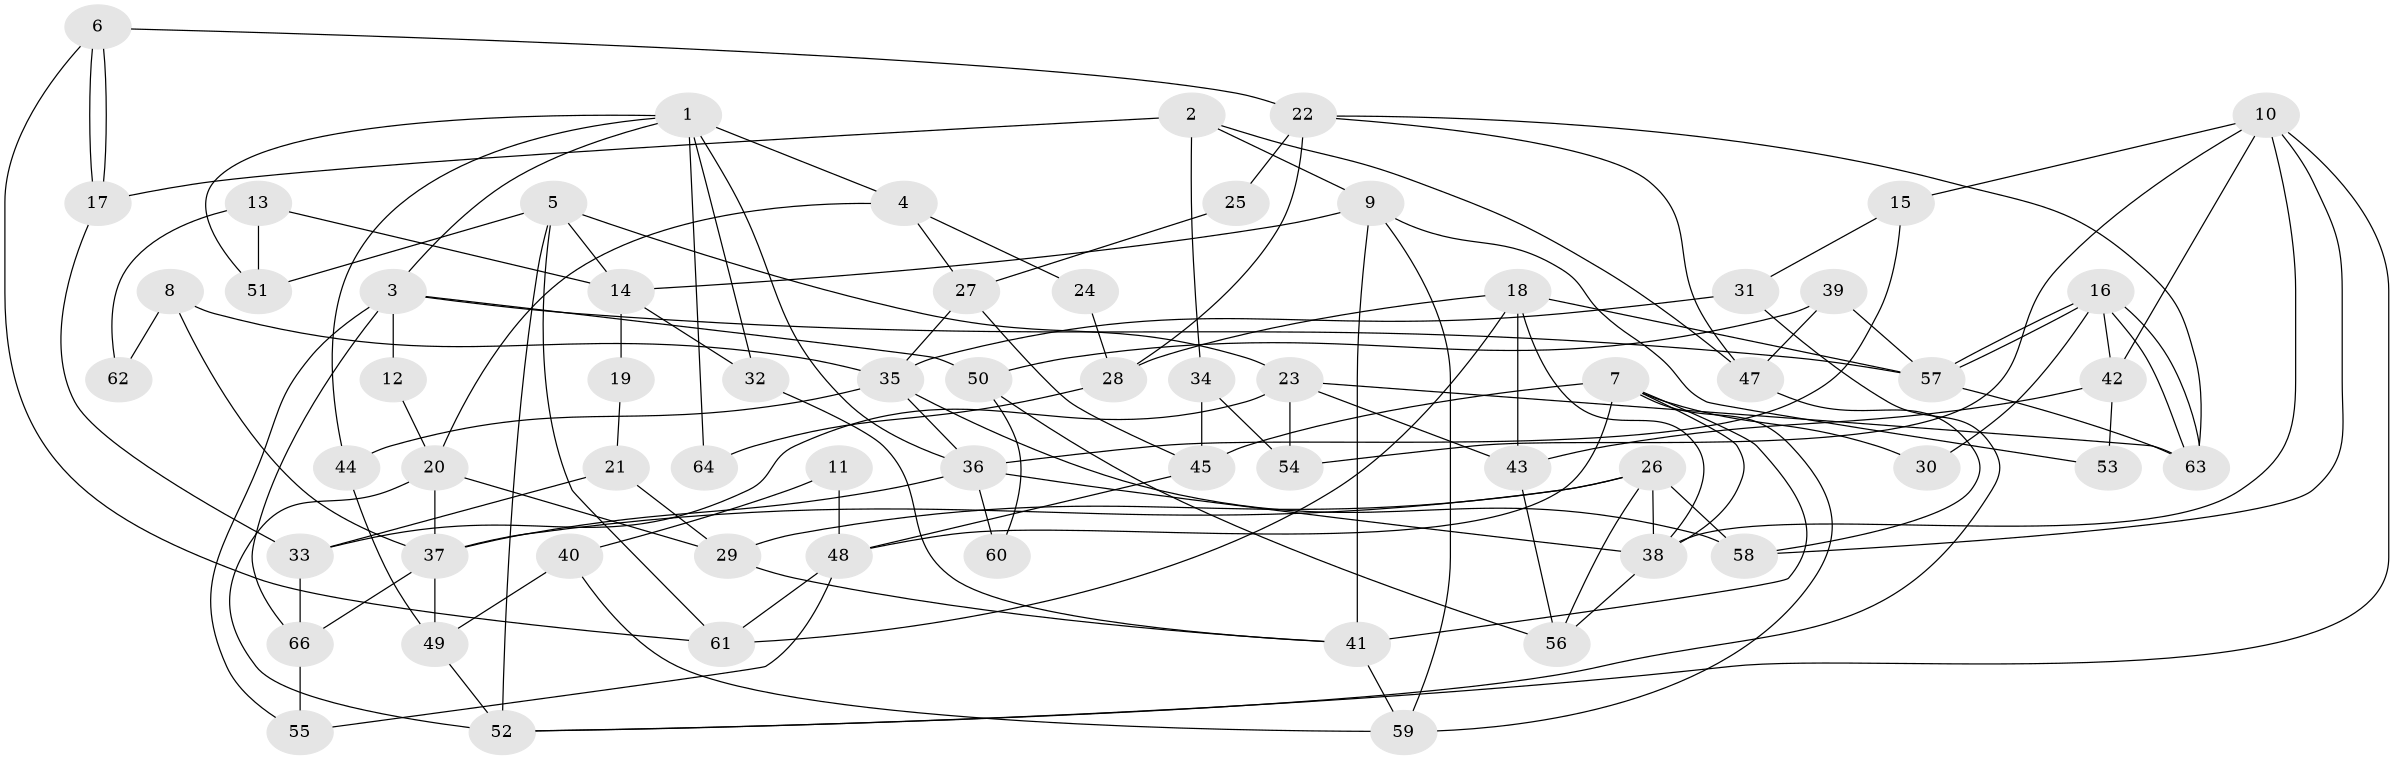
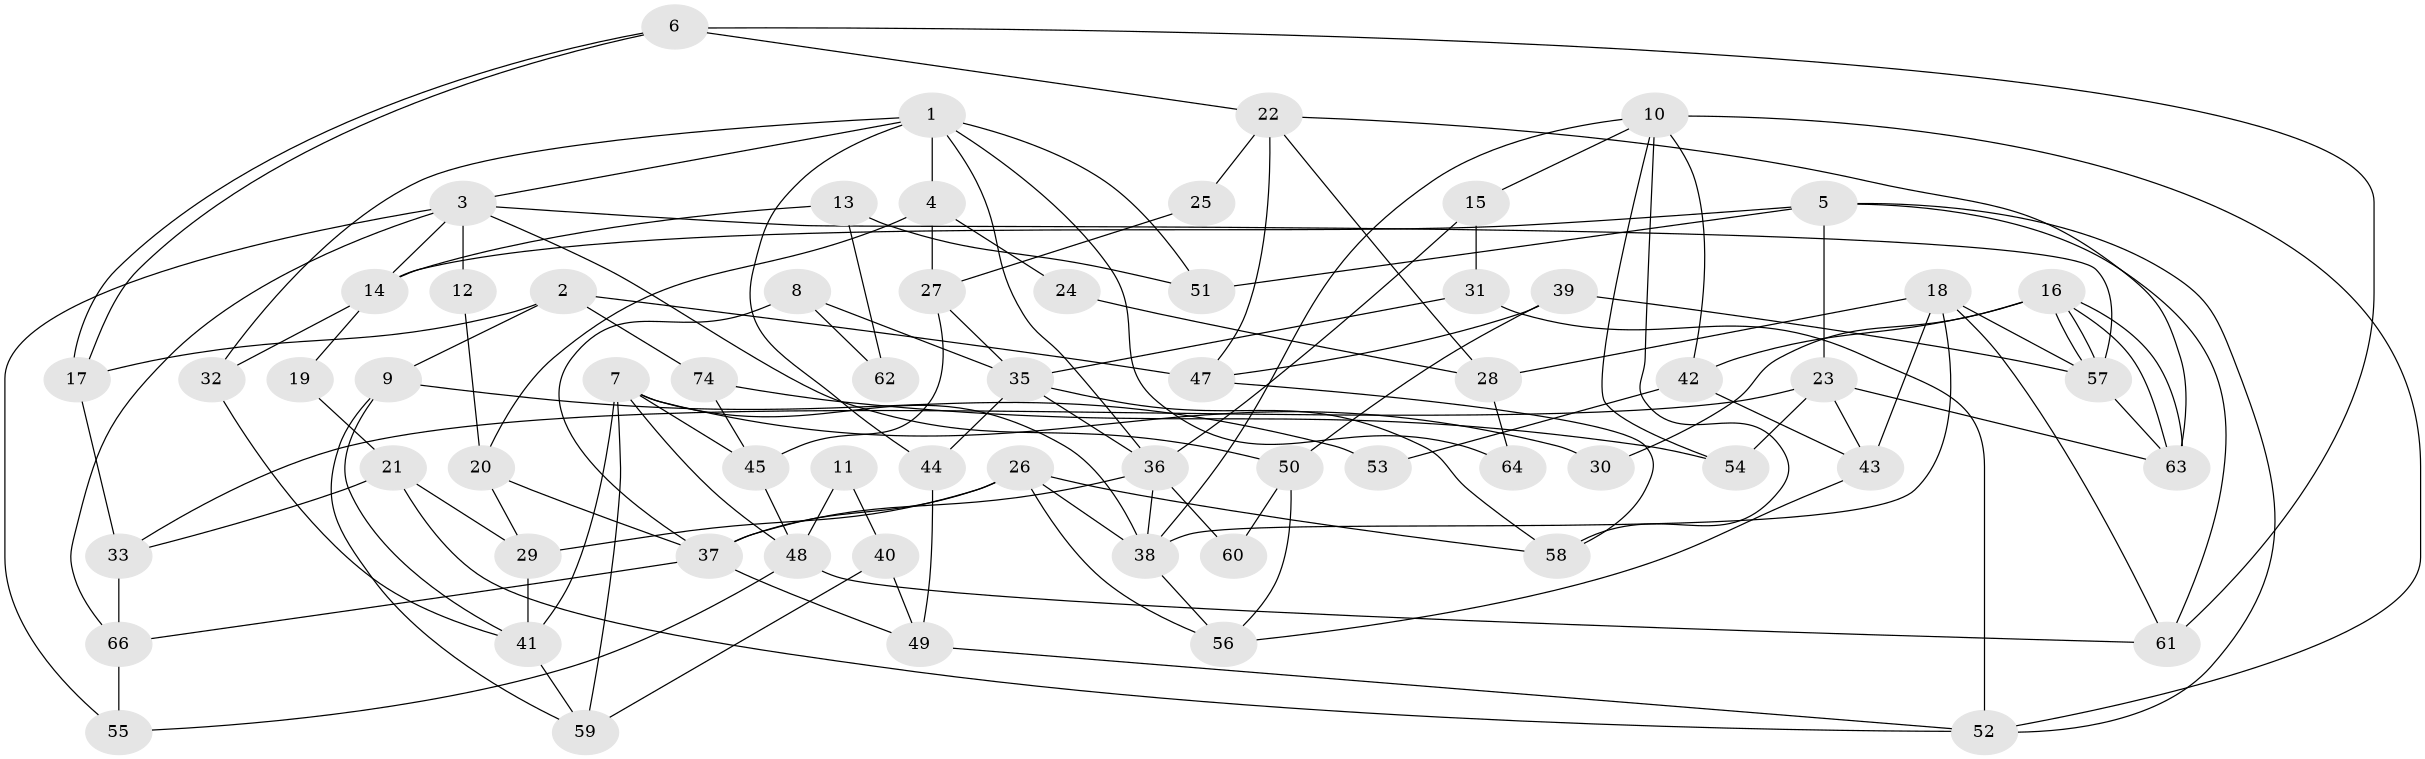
(999, 261) -> (419, 247)
(1202, 380) -> (704, 380)
(235, 629) -> (1151, 697)
